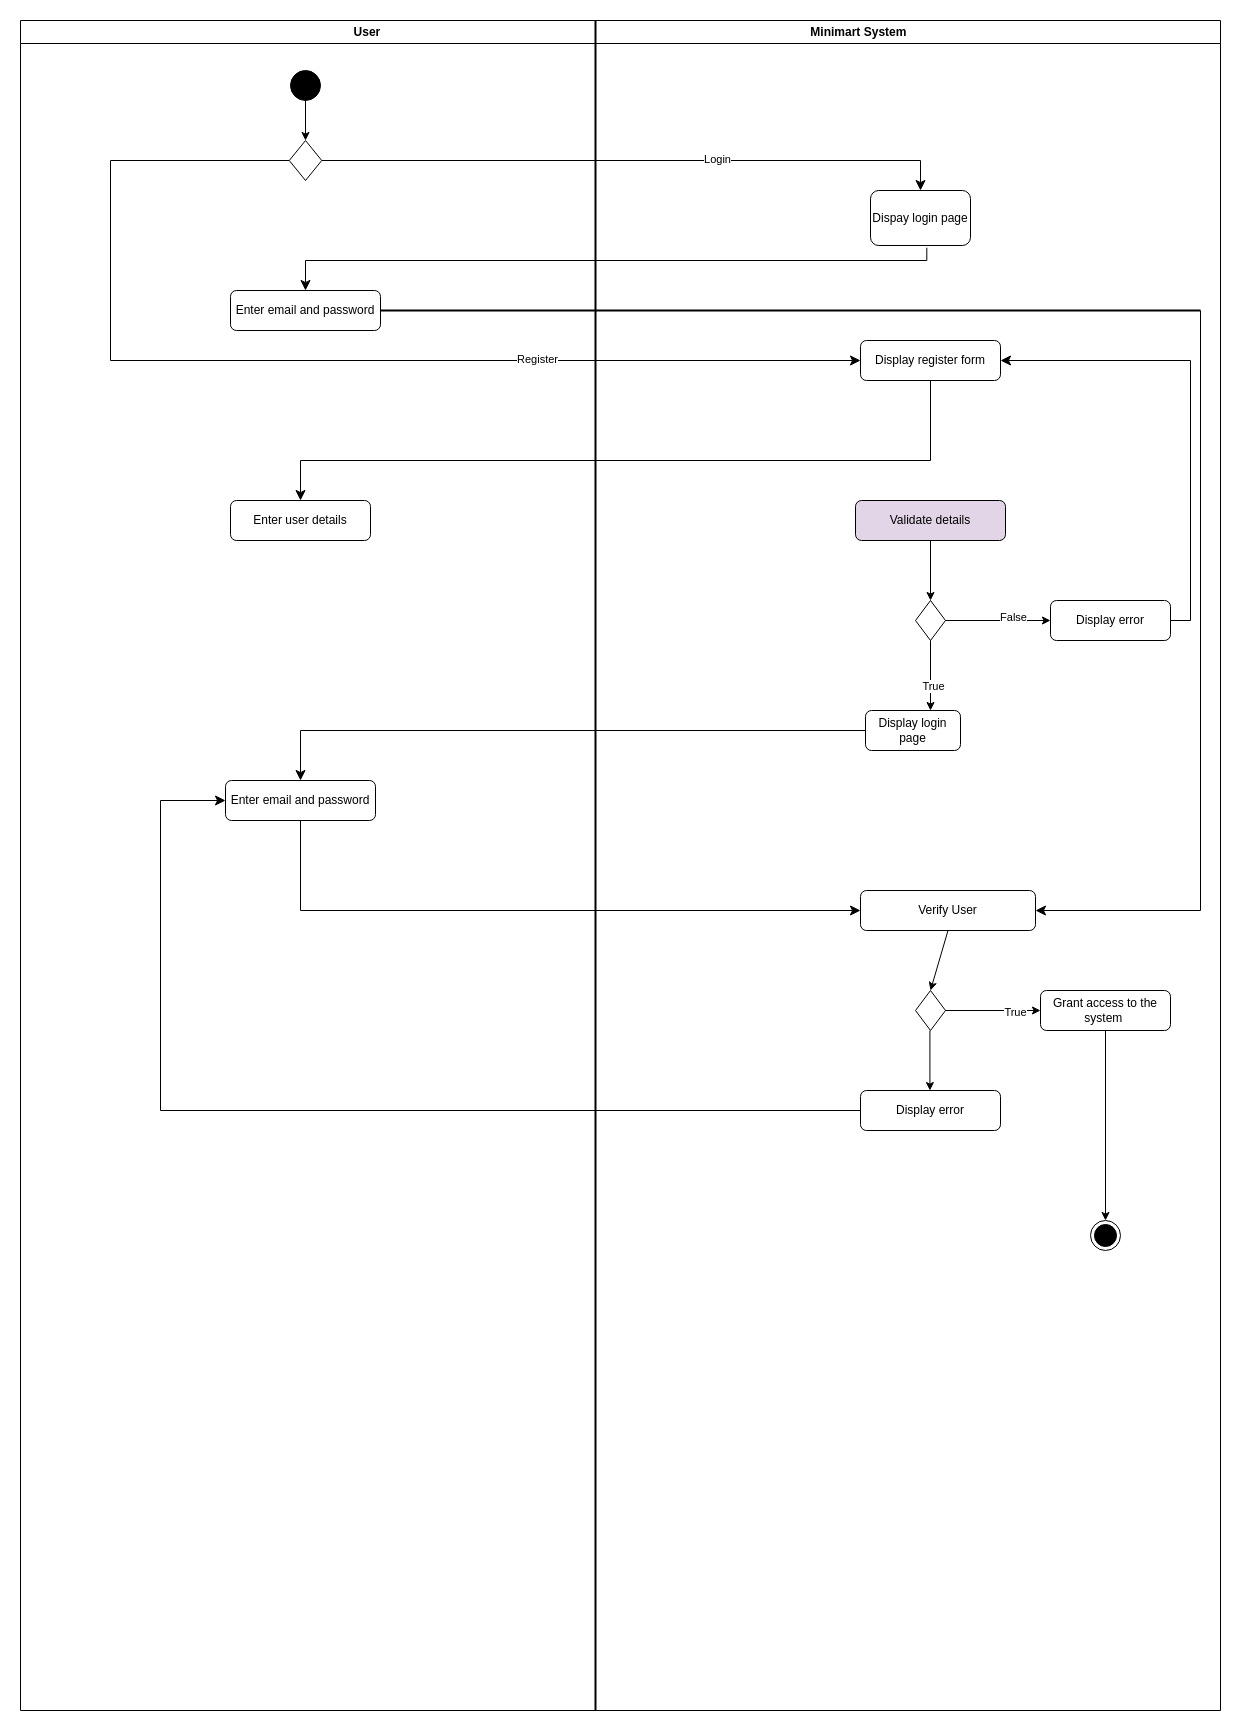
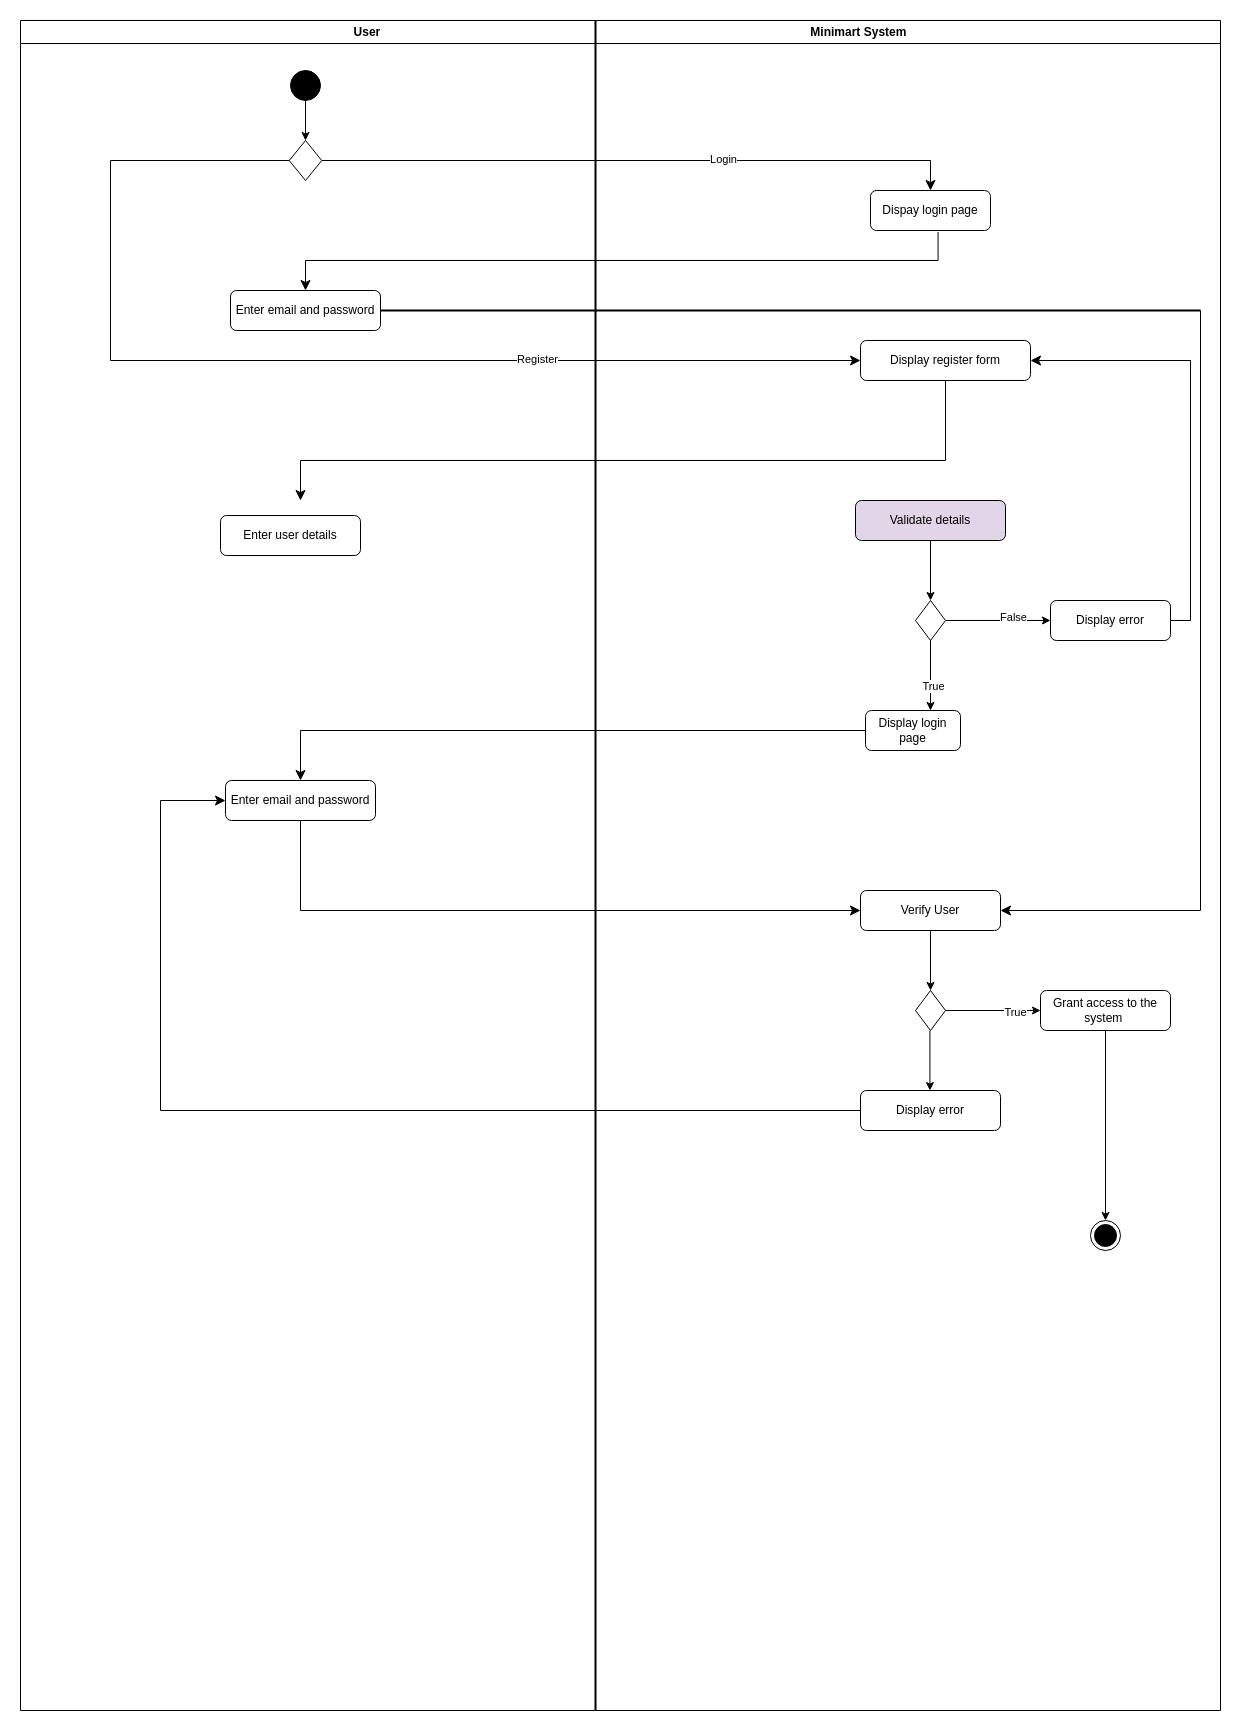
(921, 218) -> (931, 211)
(931, 361) -> (946, 361)
(301, 521) -> (291, 536)
(948, 911) -> (931, 911)
